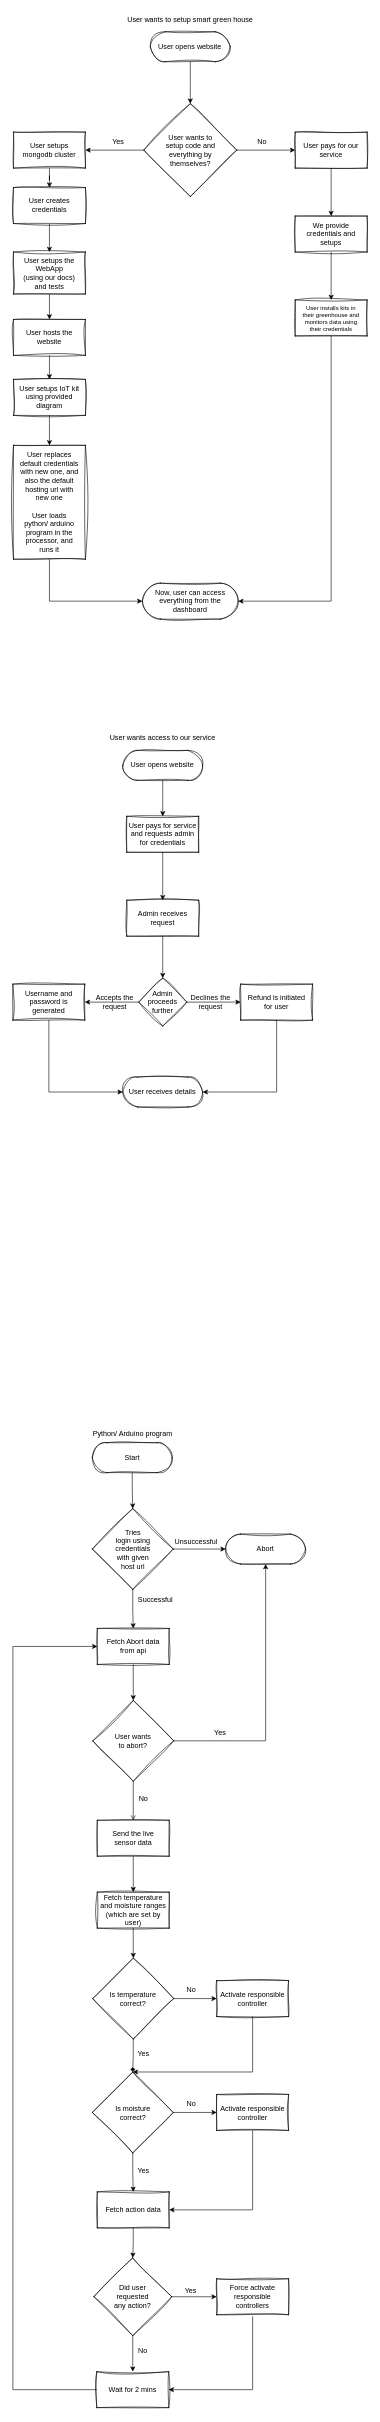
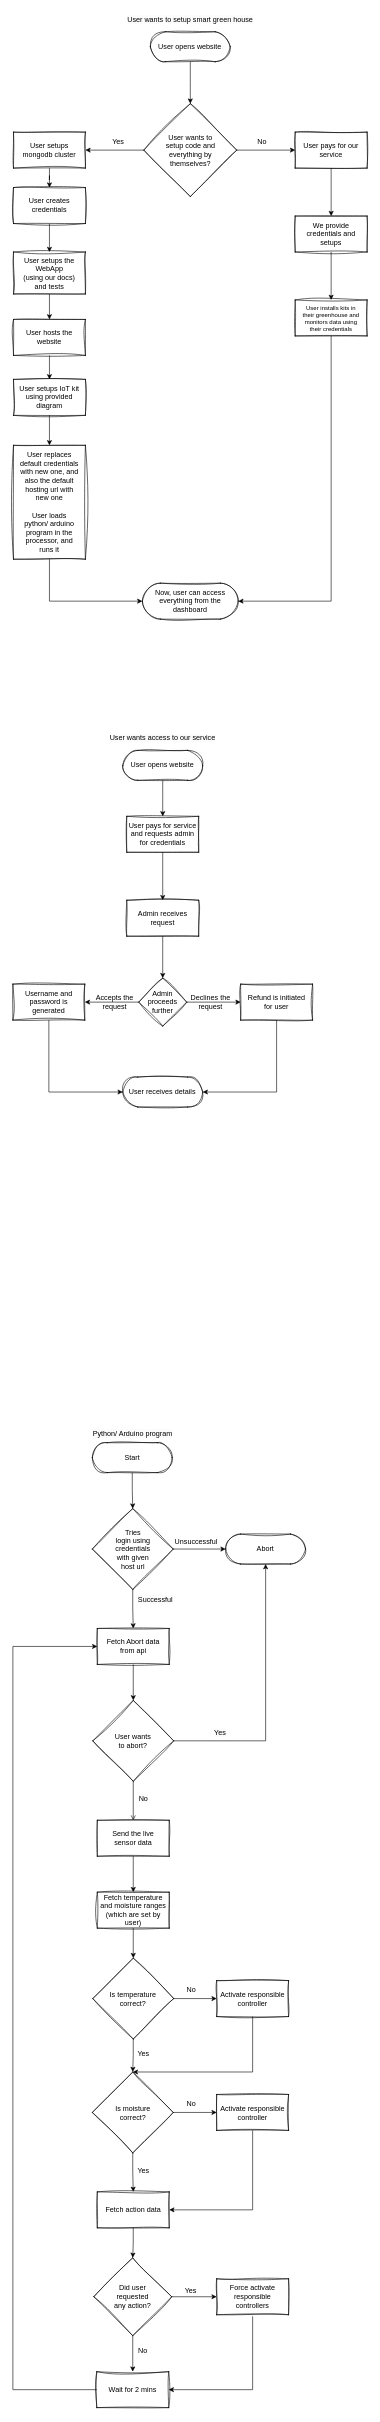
(133, 2066) -> (133, 2067)
